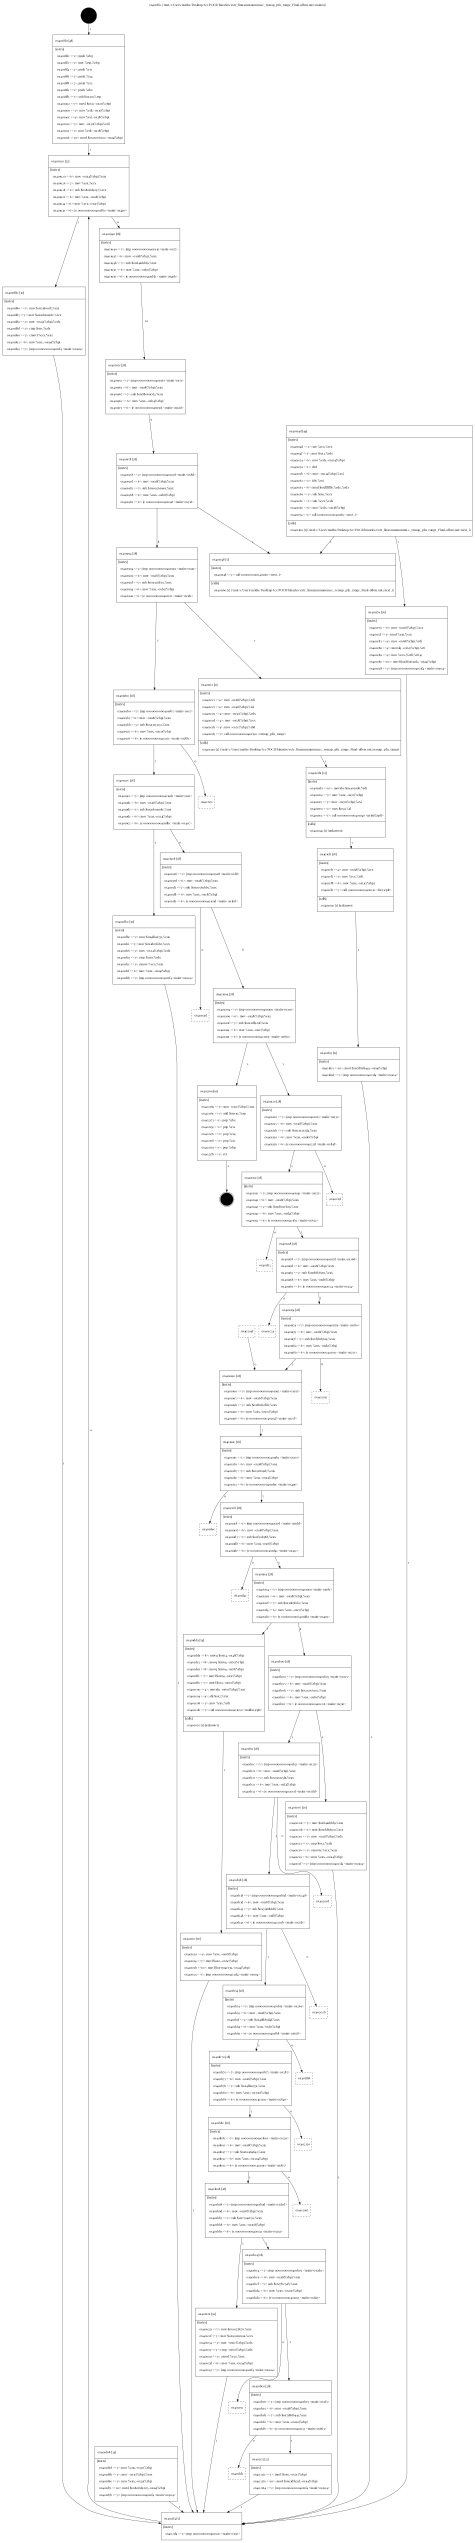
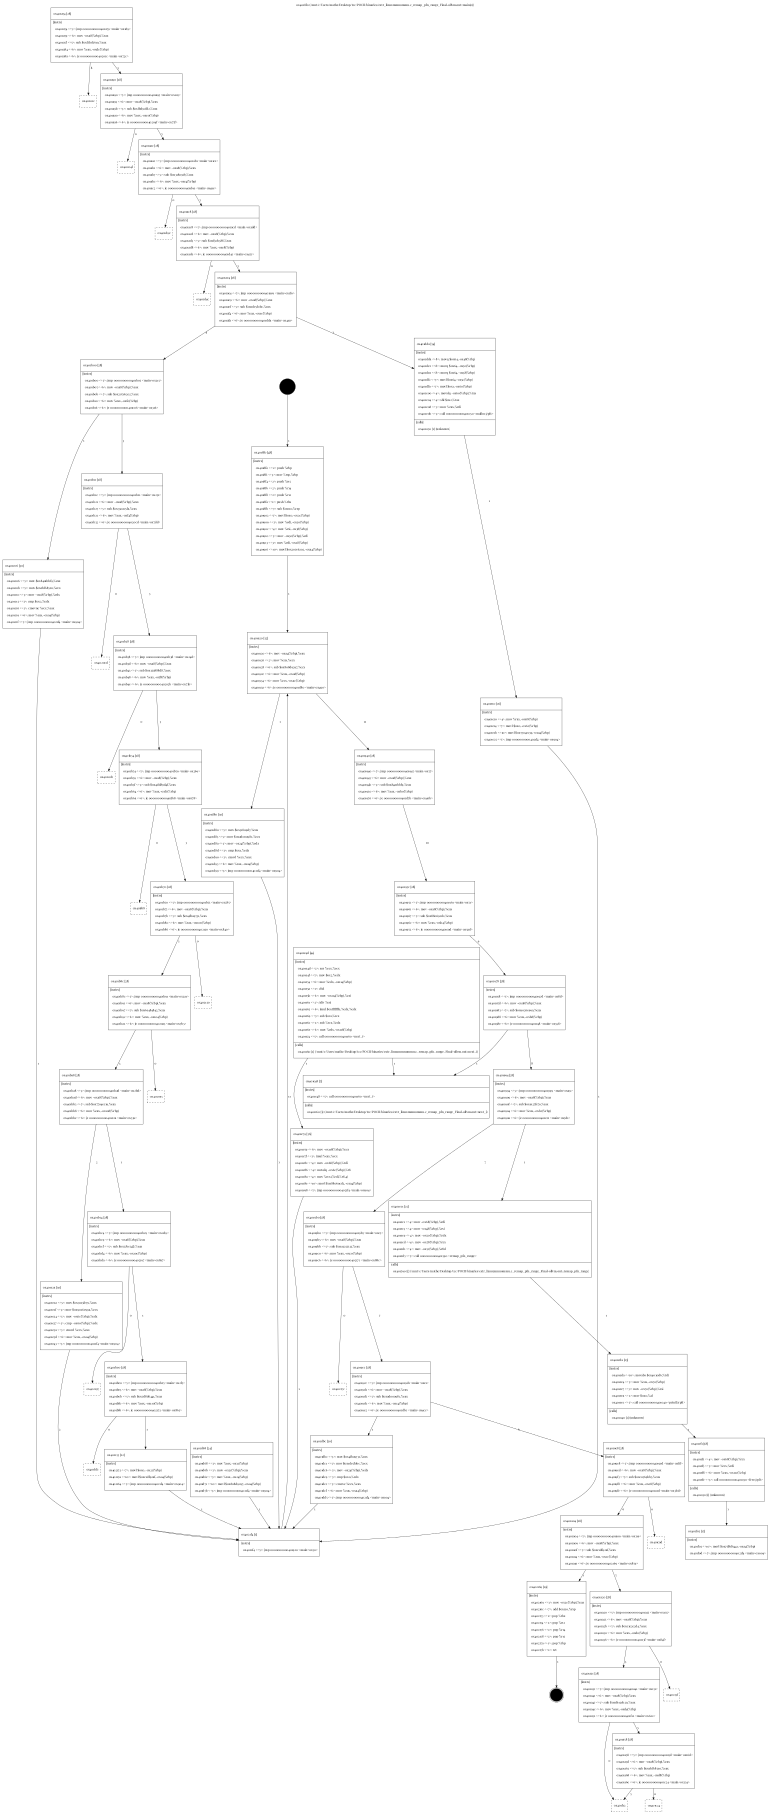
(319, 1297) -> (629, 1793)
(251, 1353) -> (132, 144)
(370, 1850) -> none
